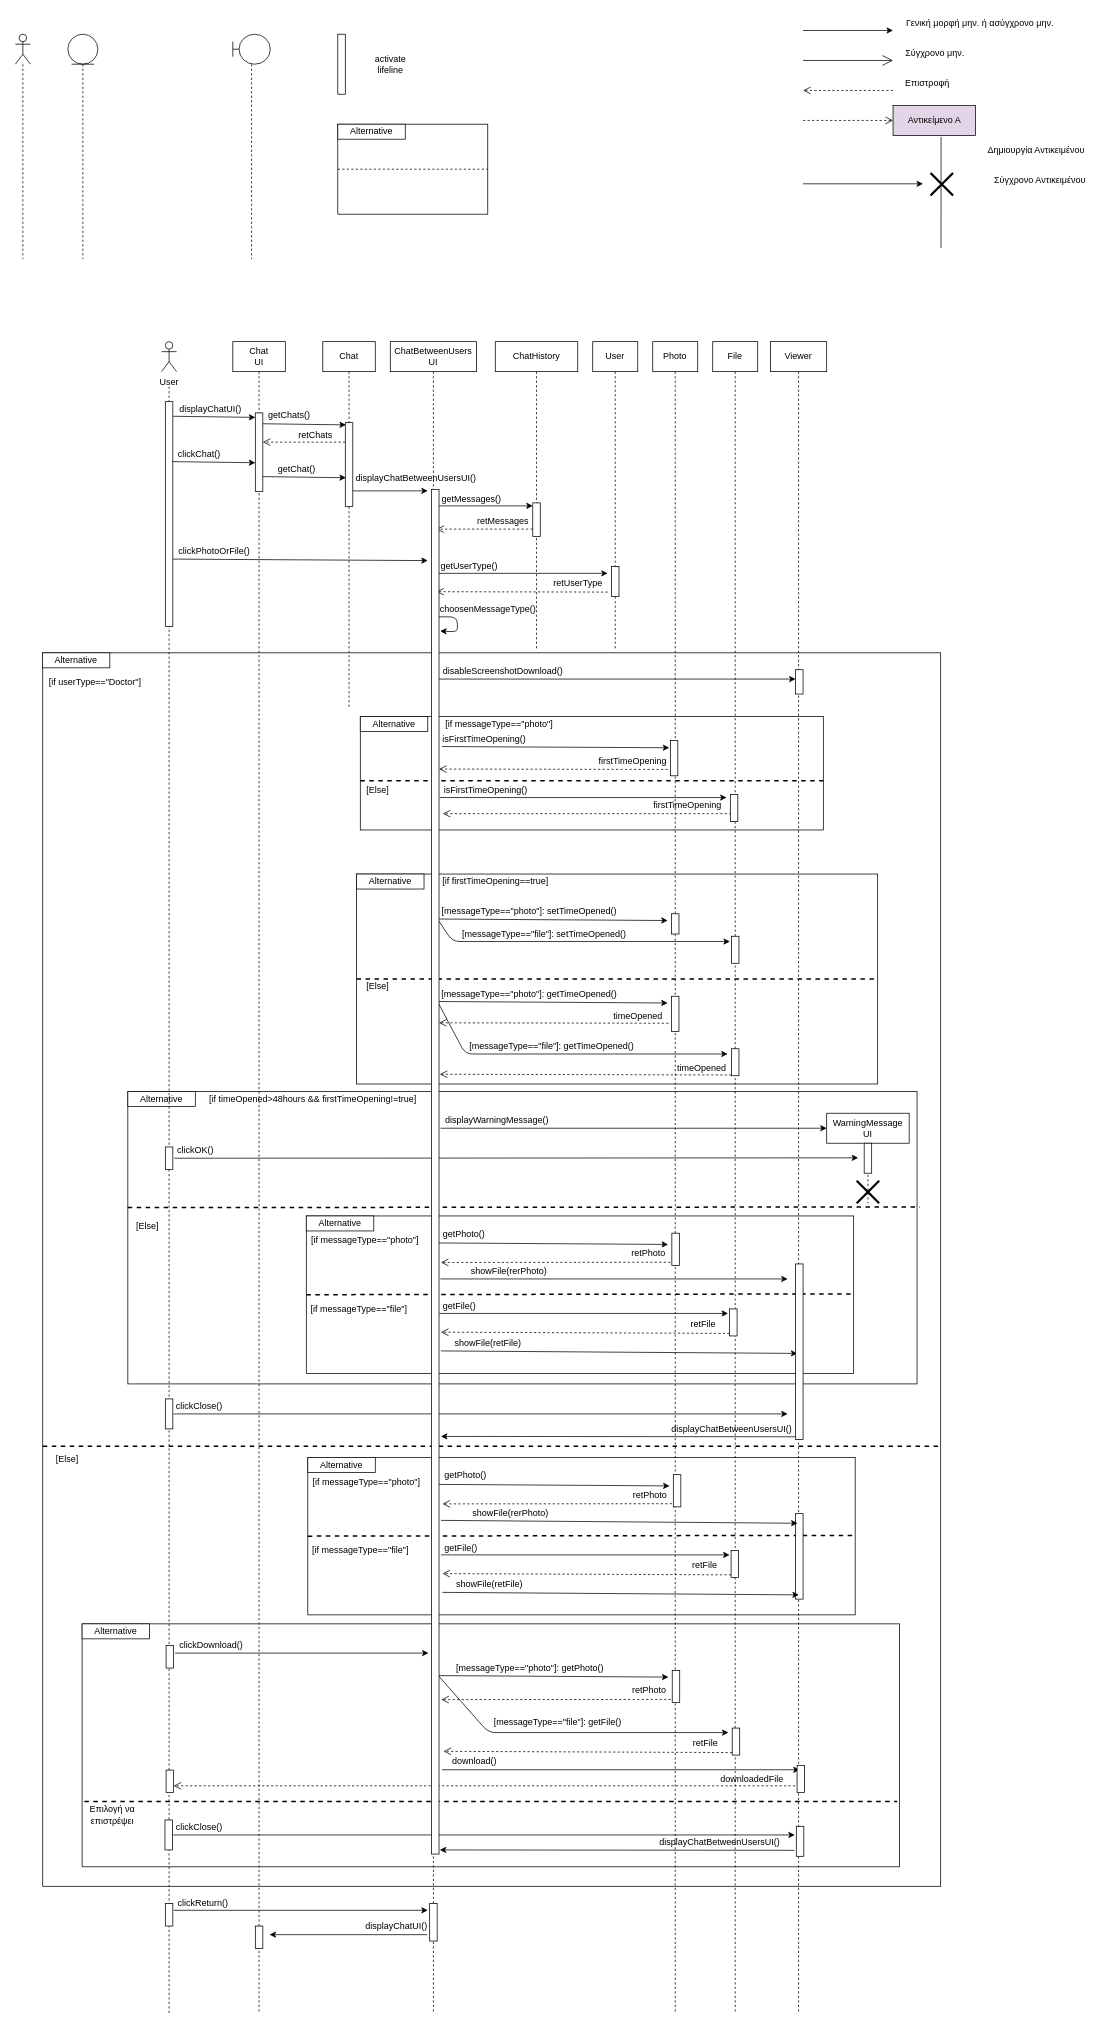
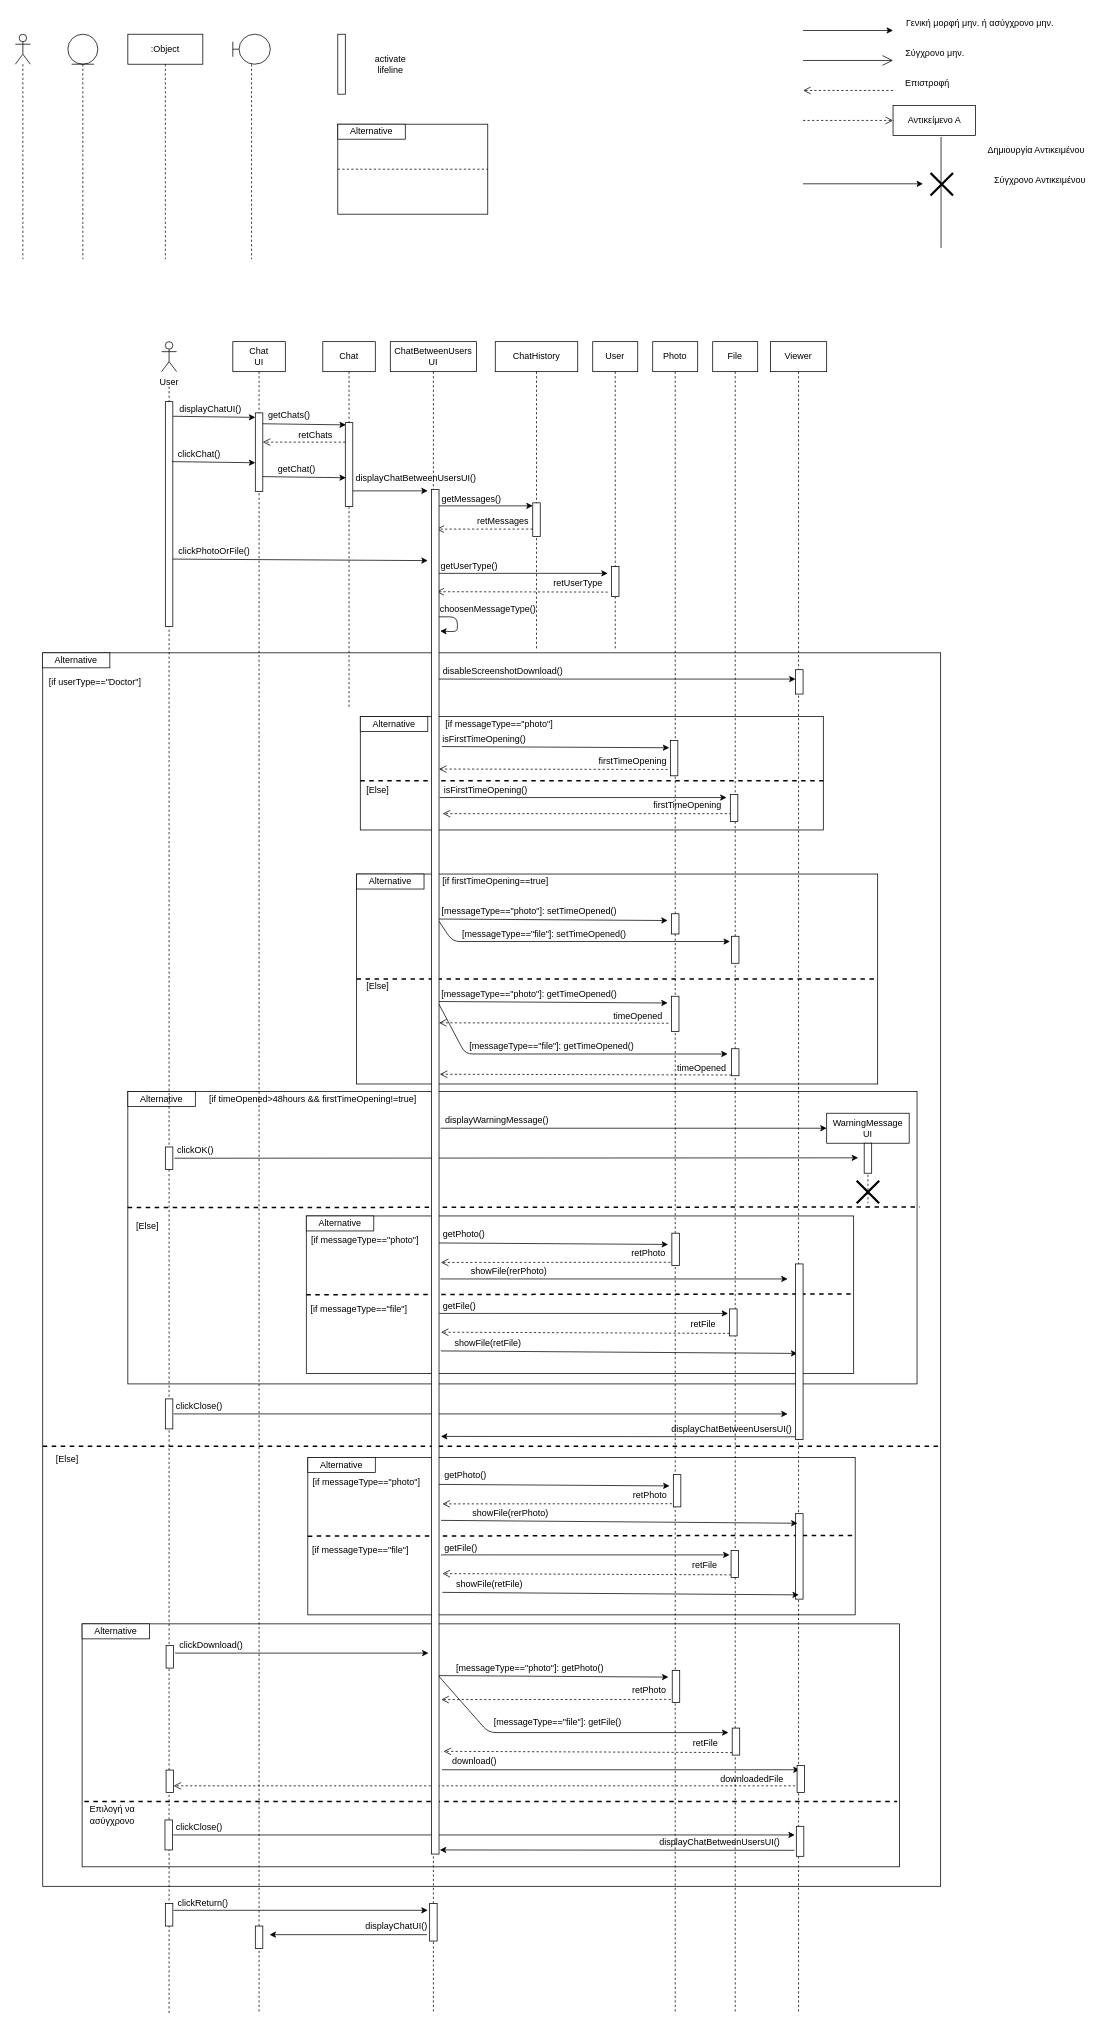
(935, 120) -> (935, 120)
none -> (165, 147)
(113, 1815) -> (113, 1815)
